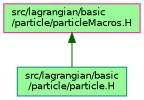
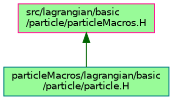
(72, 82) -> (86, 82)
